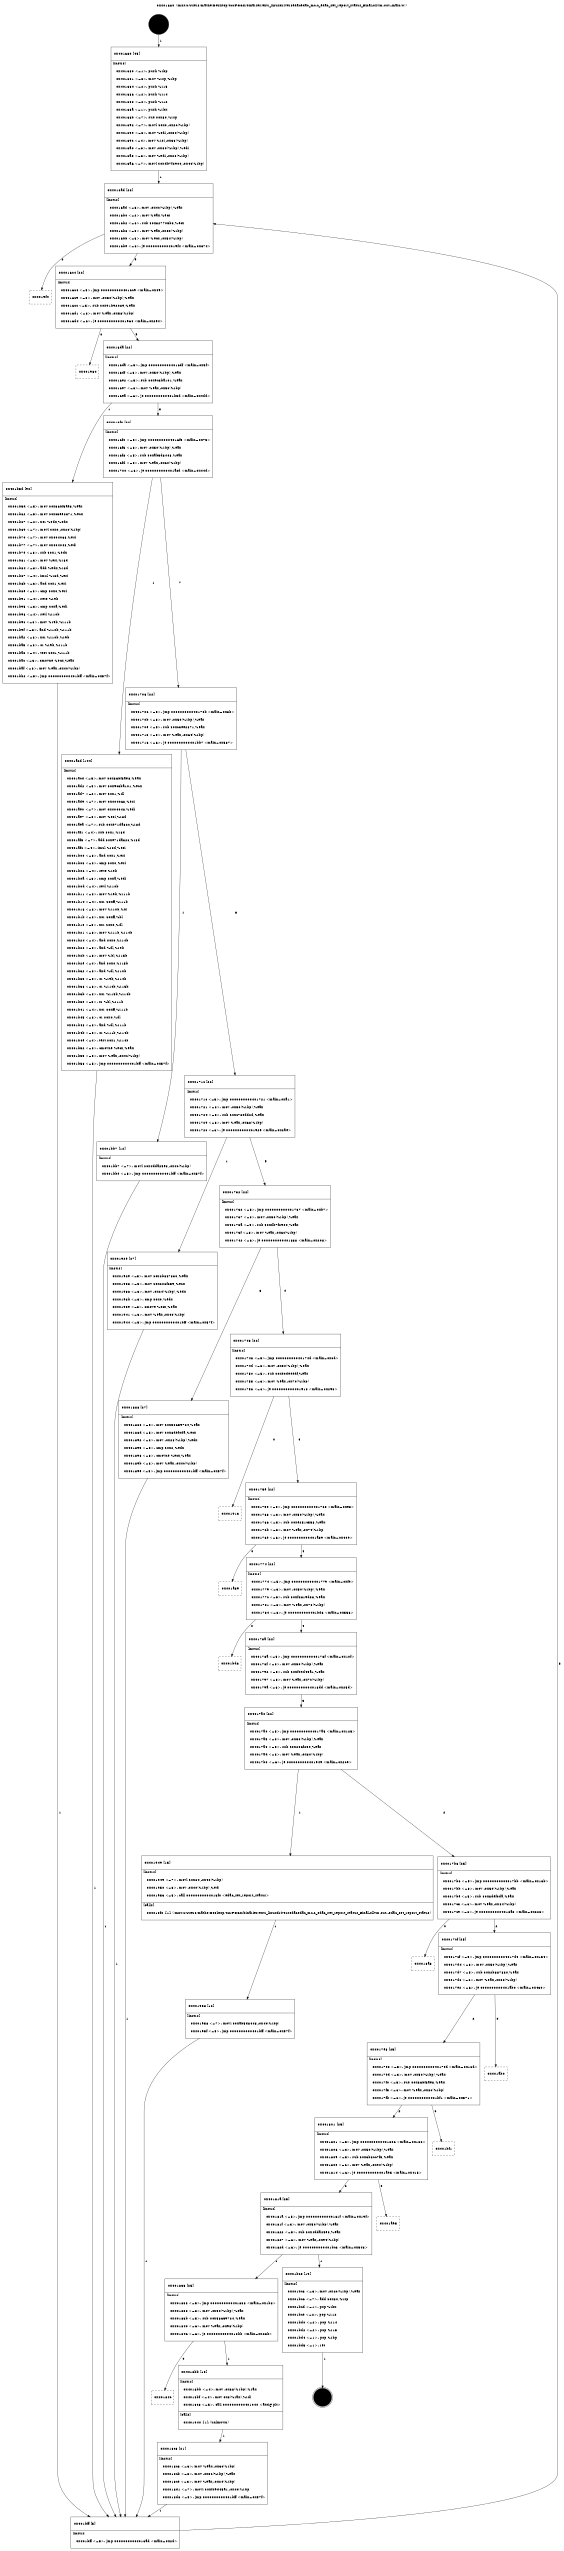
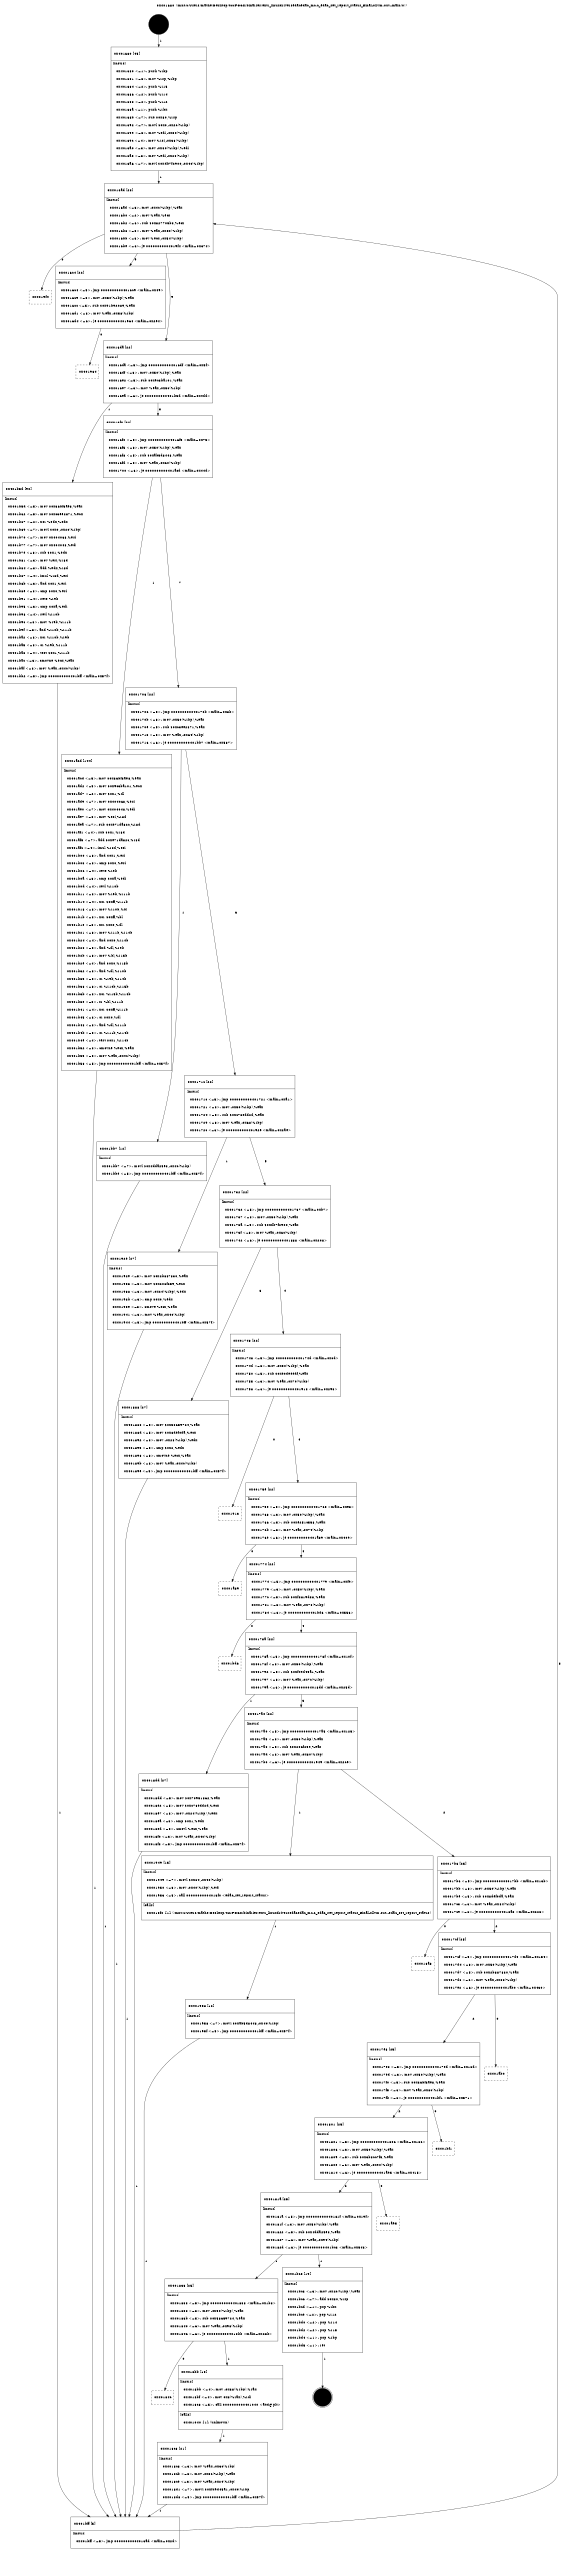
(134, 334) -> (170, 296)
none -> (194, 1813)
